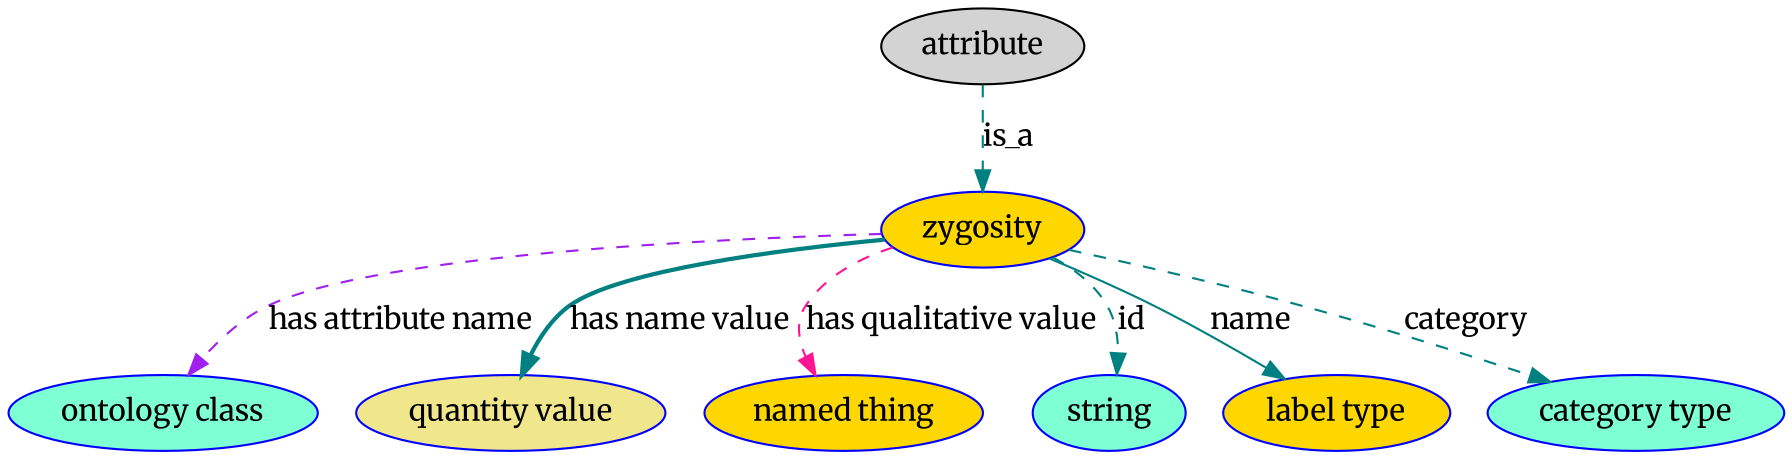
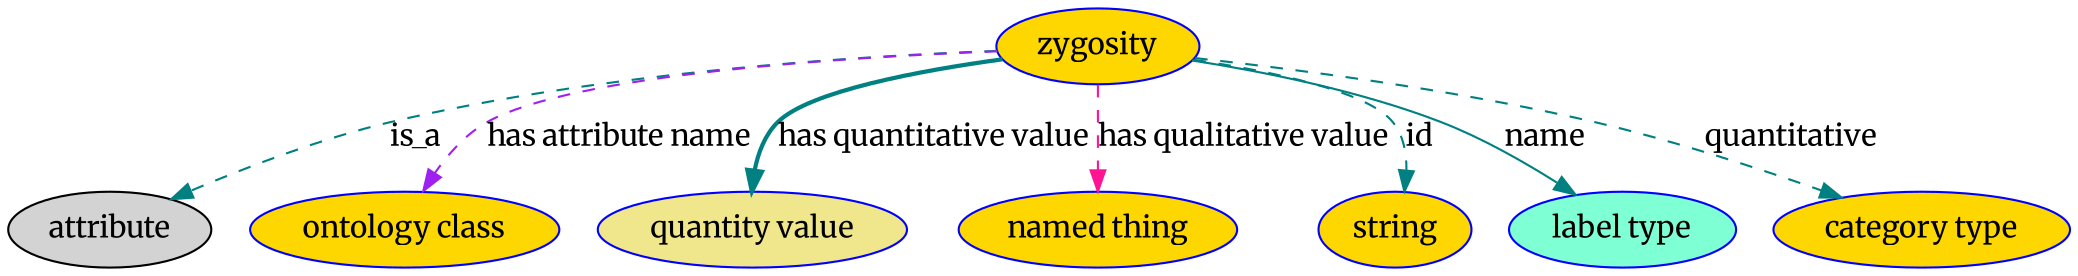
(983, 127) -> (506, 99)
(680, 321) -> (934, 138)
(1466, 321) -> (1791, 138)
(163, 413) -> (405, 230)
(1109, 413) -> (1395, 230)
(1337, 413) -> (1623, 230)
(1636, 413) -> (1922, 230)
